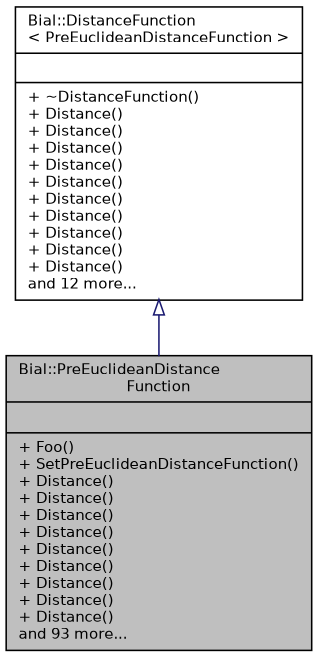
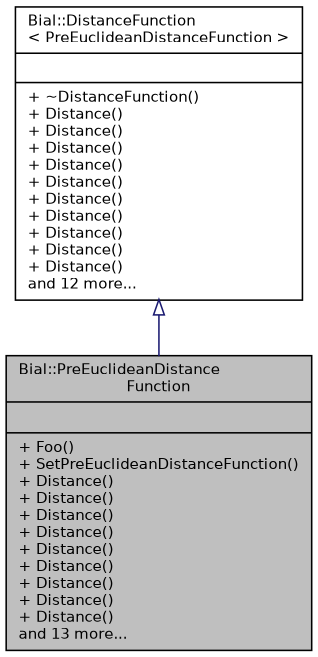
(73, 634) -> (73, 634)
